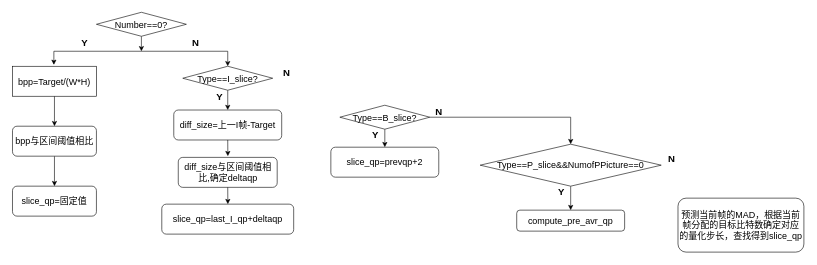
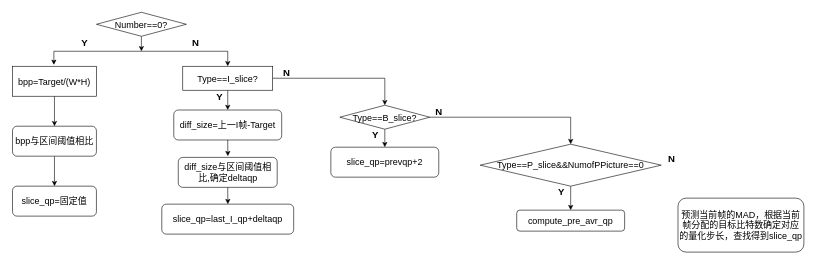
(228, 78) -> (228, 78)
none -> (384, 78)
